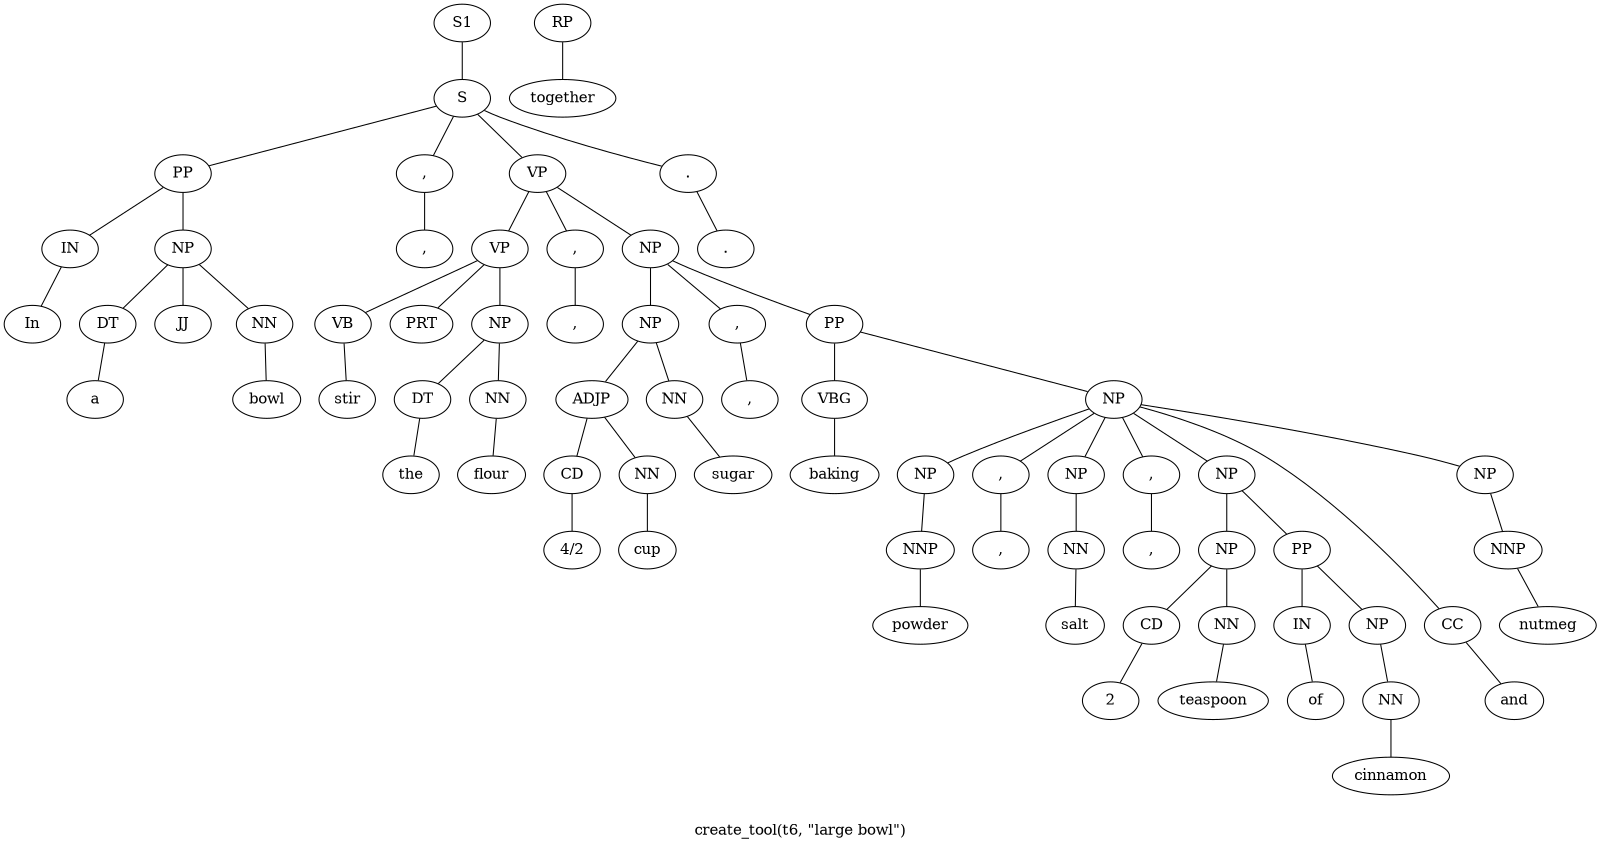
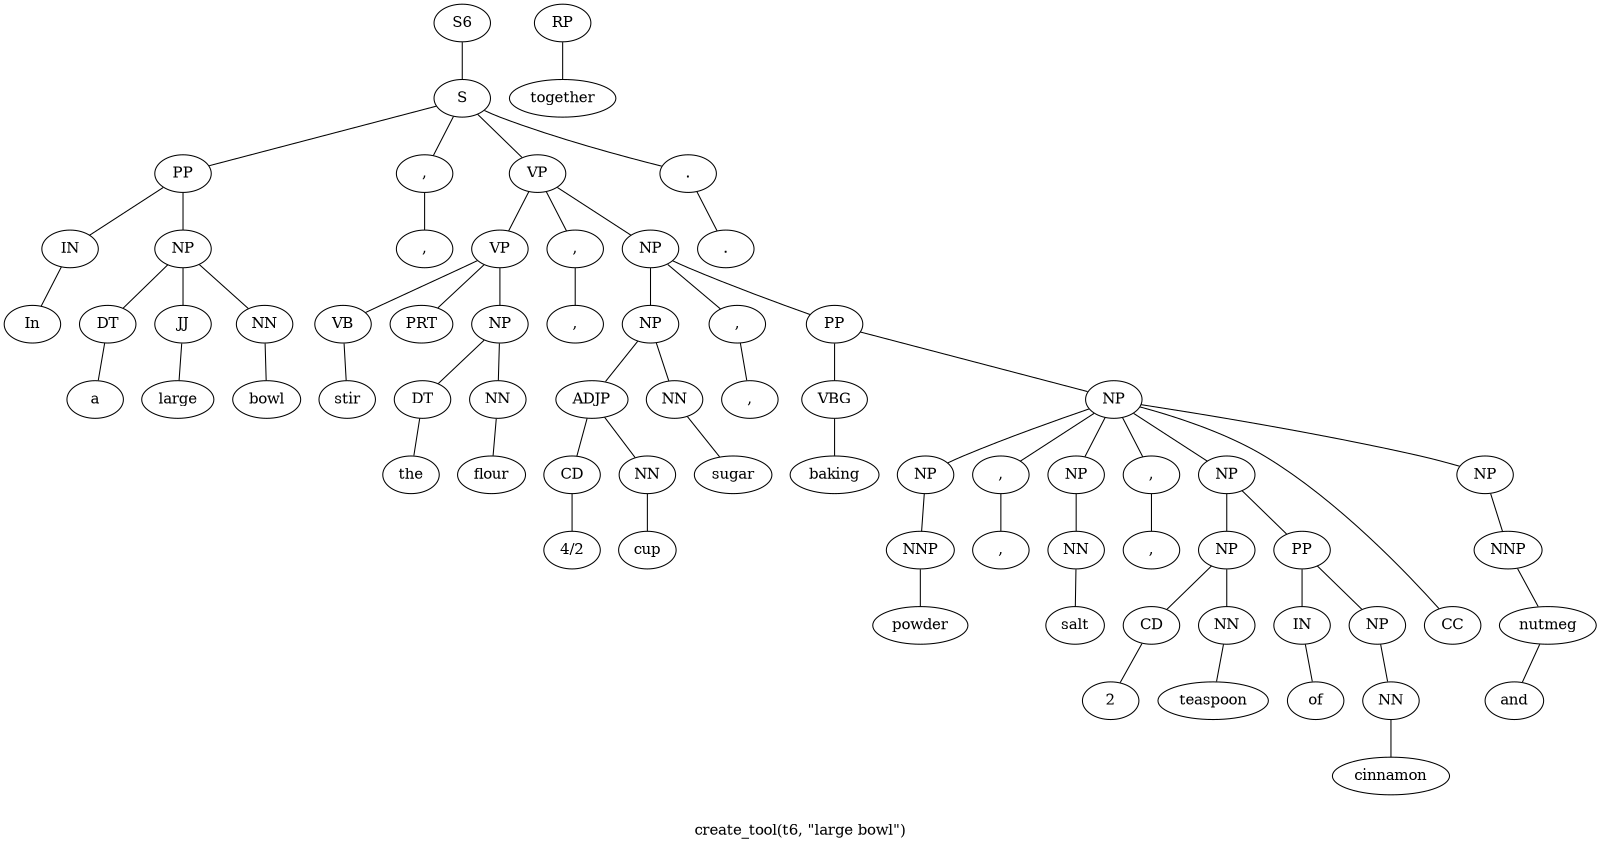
(462, 23) -> (462, 23)
none -> (178, 400)
(1484, 663) -> (1531, 663)
